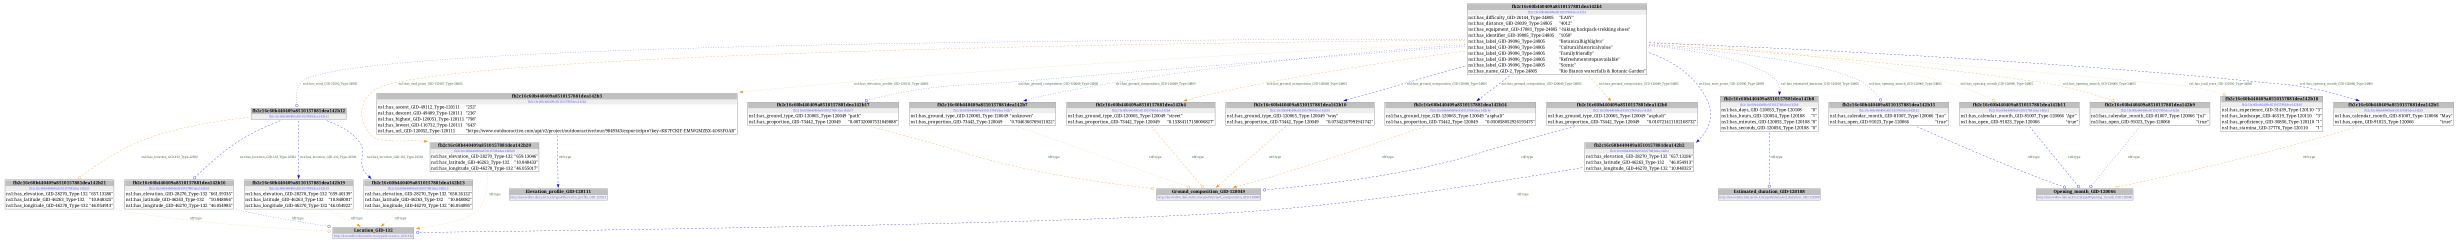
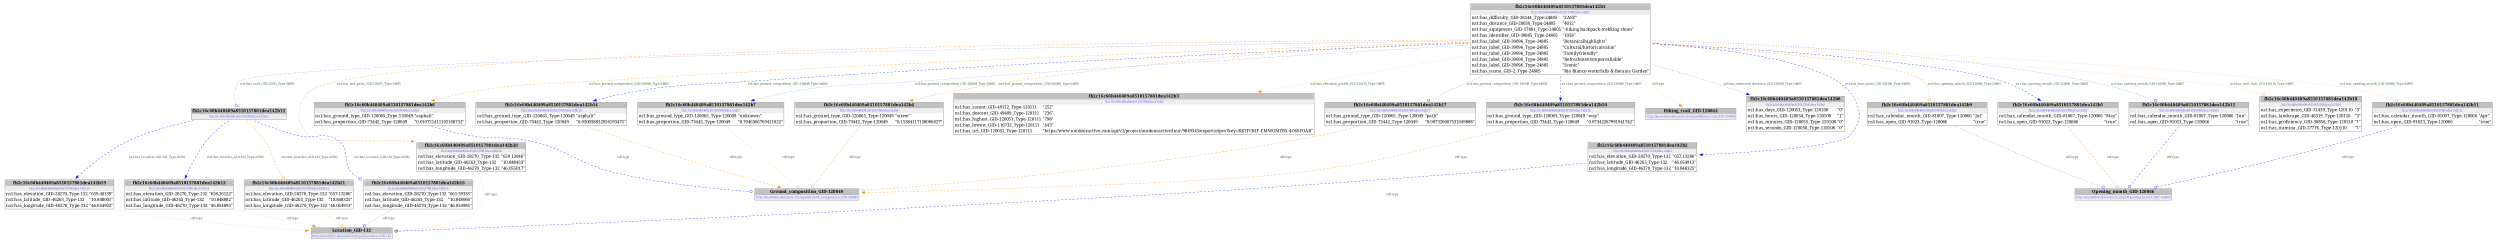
none -> (1691, 114)
(558, 194) -> none
(1769, 194) -> none
